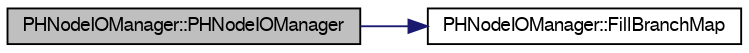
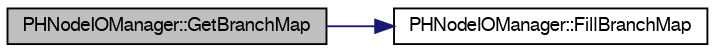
(184, 26) -> (167, 26)
